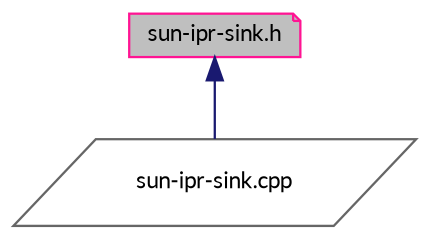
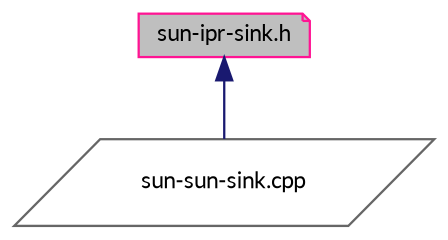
(215, 183) -> (224, 183)
